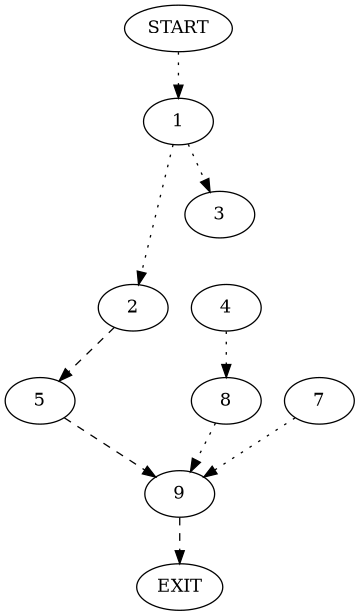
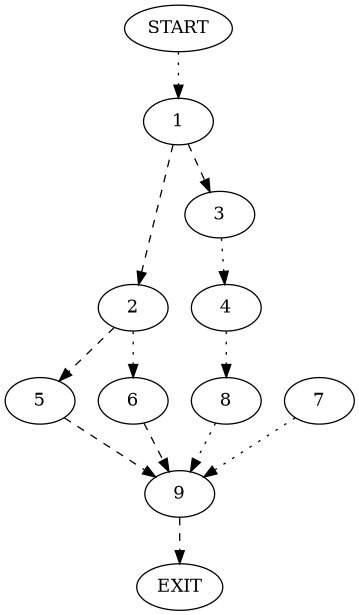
(196, 162) -> (196, 162)
(157, 208) -> (157, 208)
none -> (223, 255)
none -> (133, 401)
